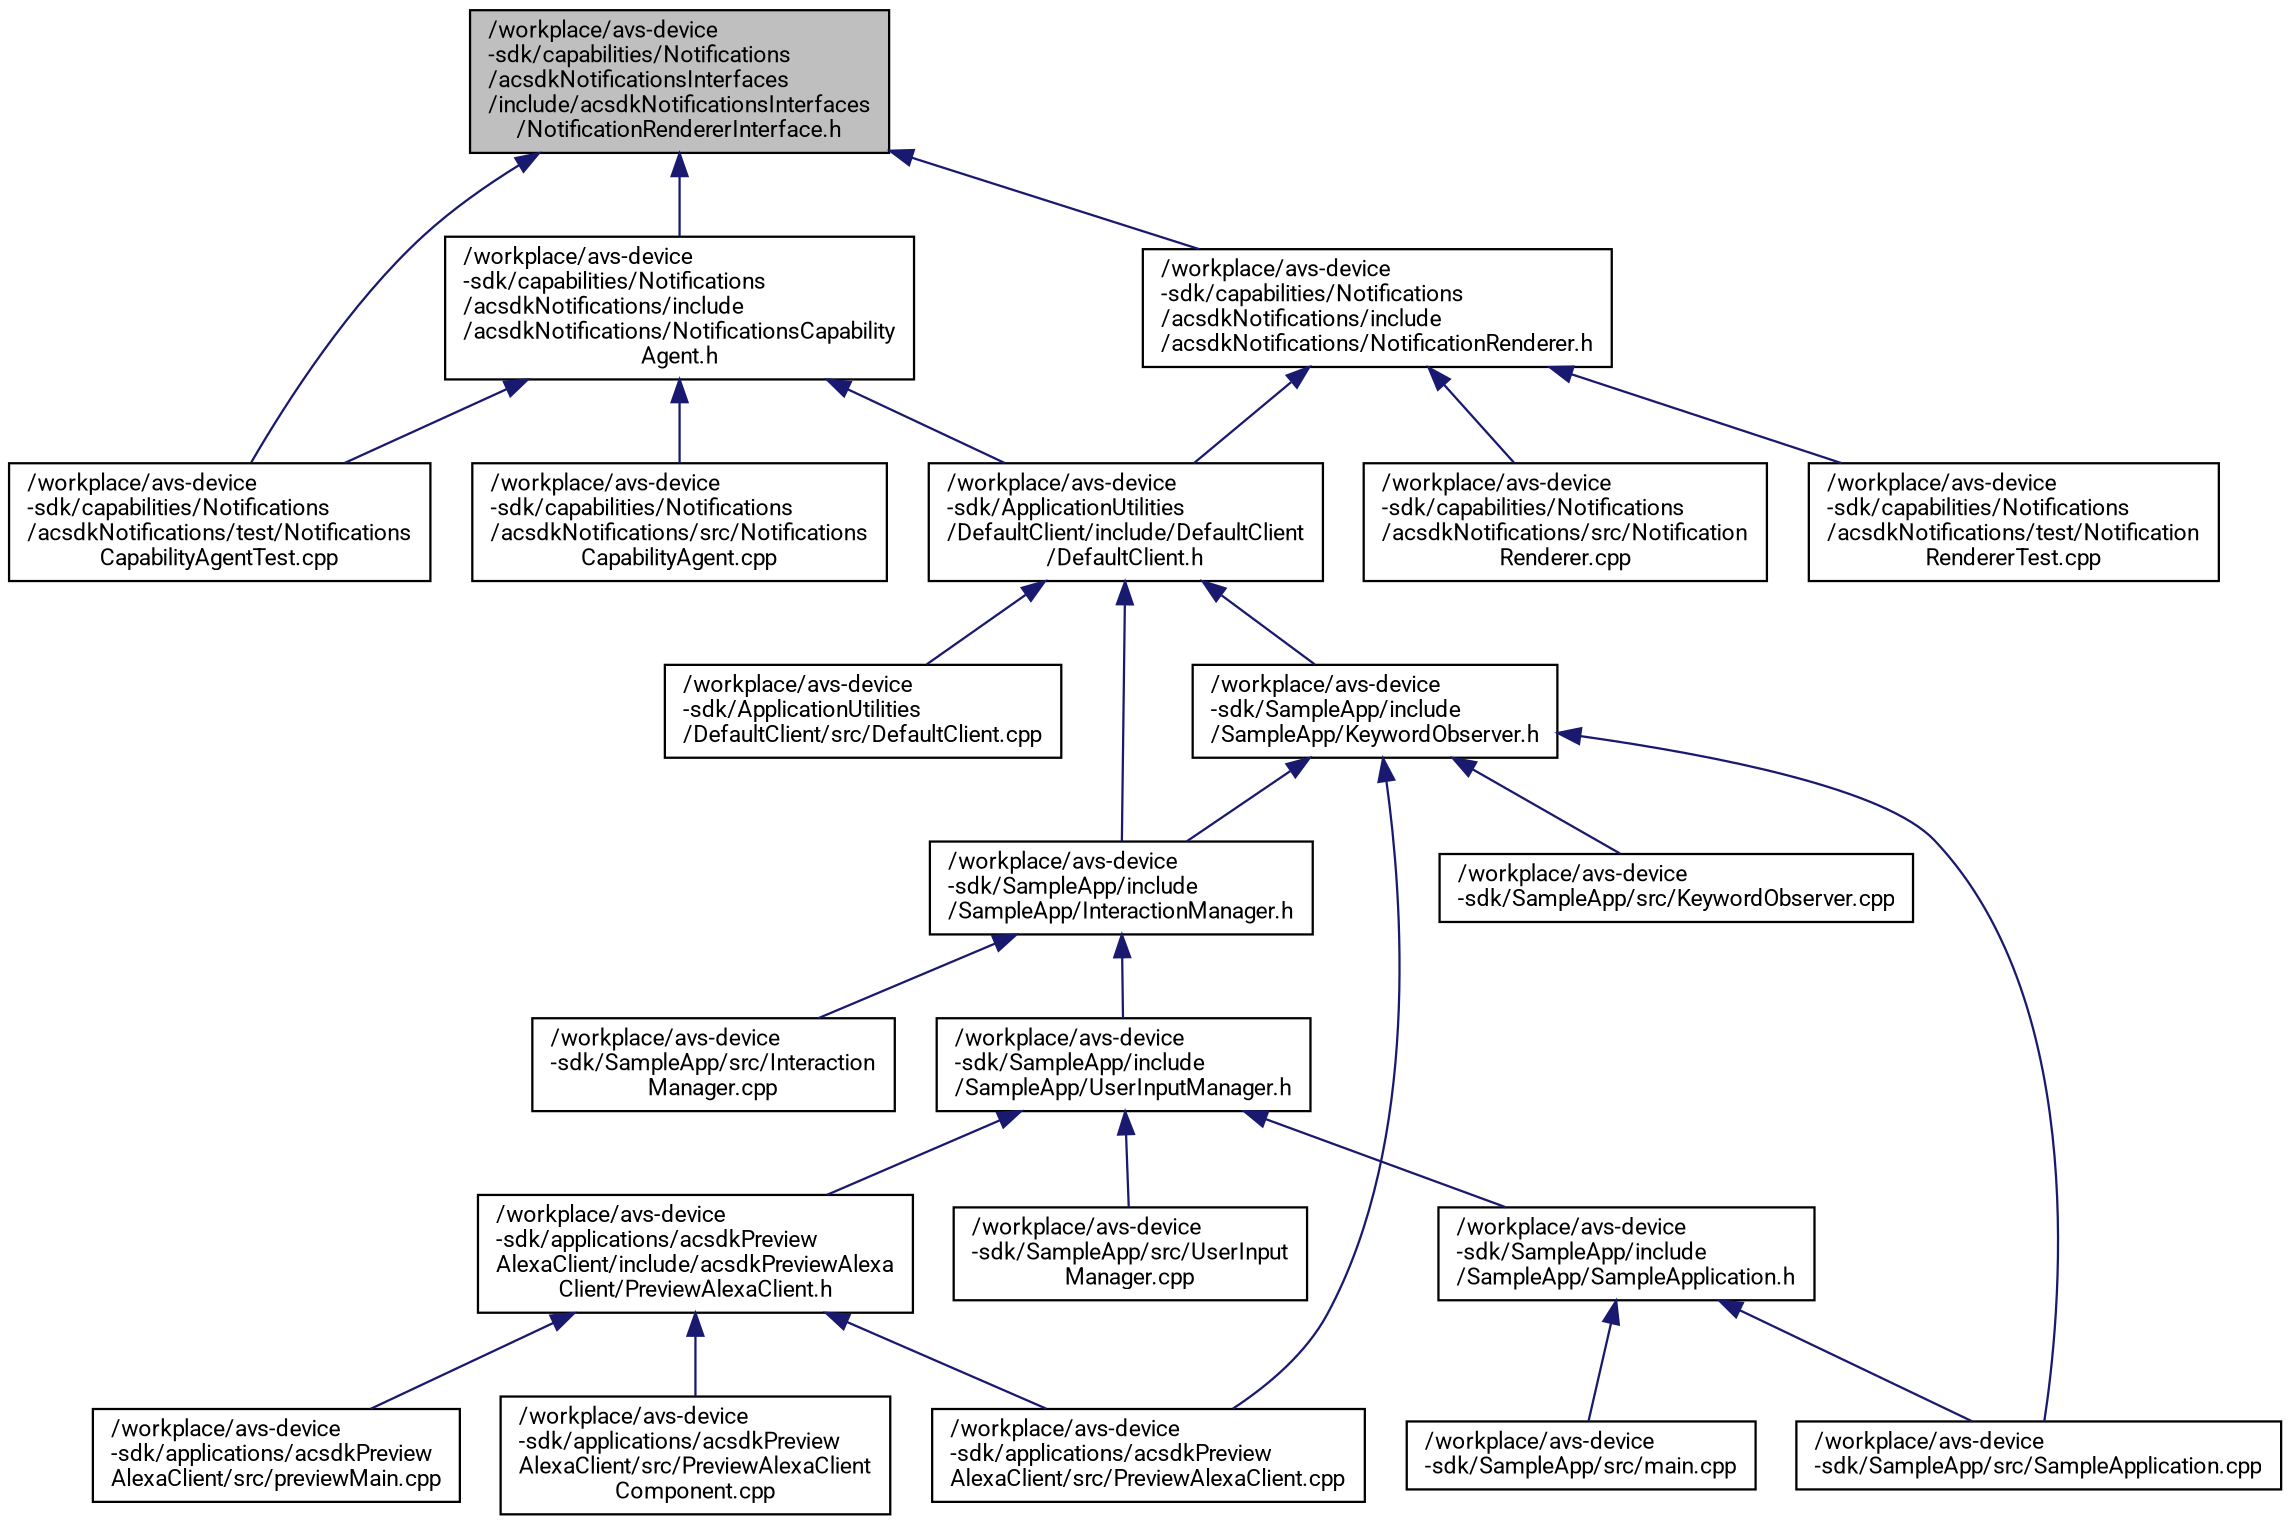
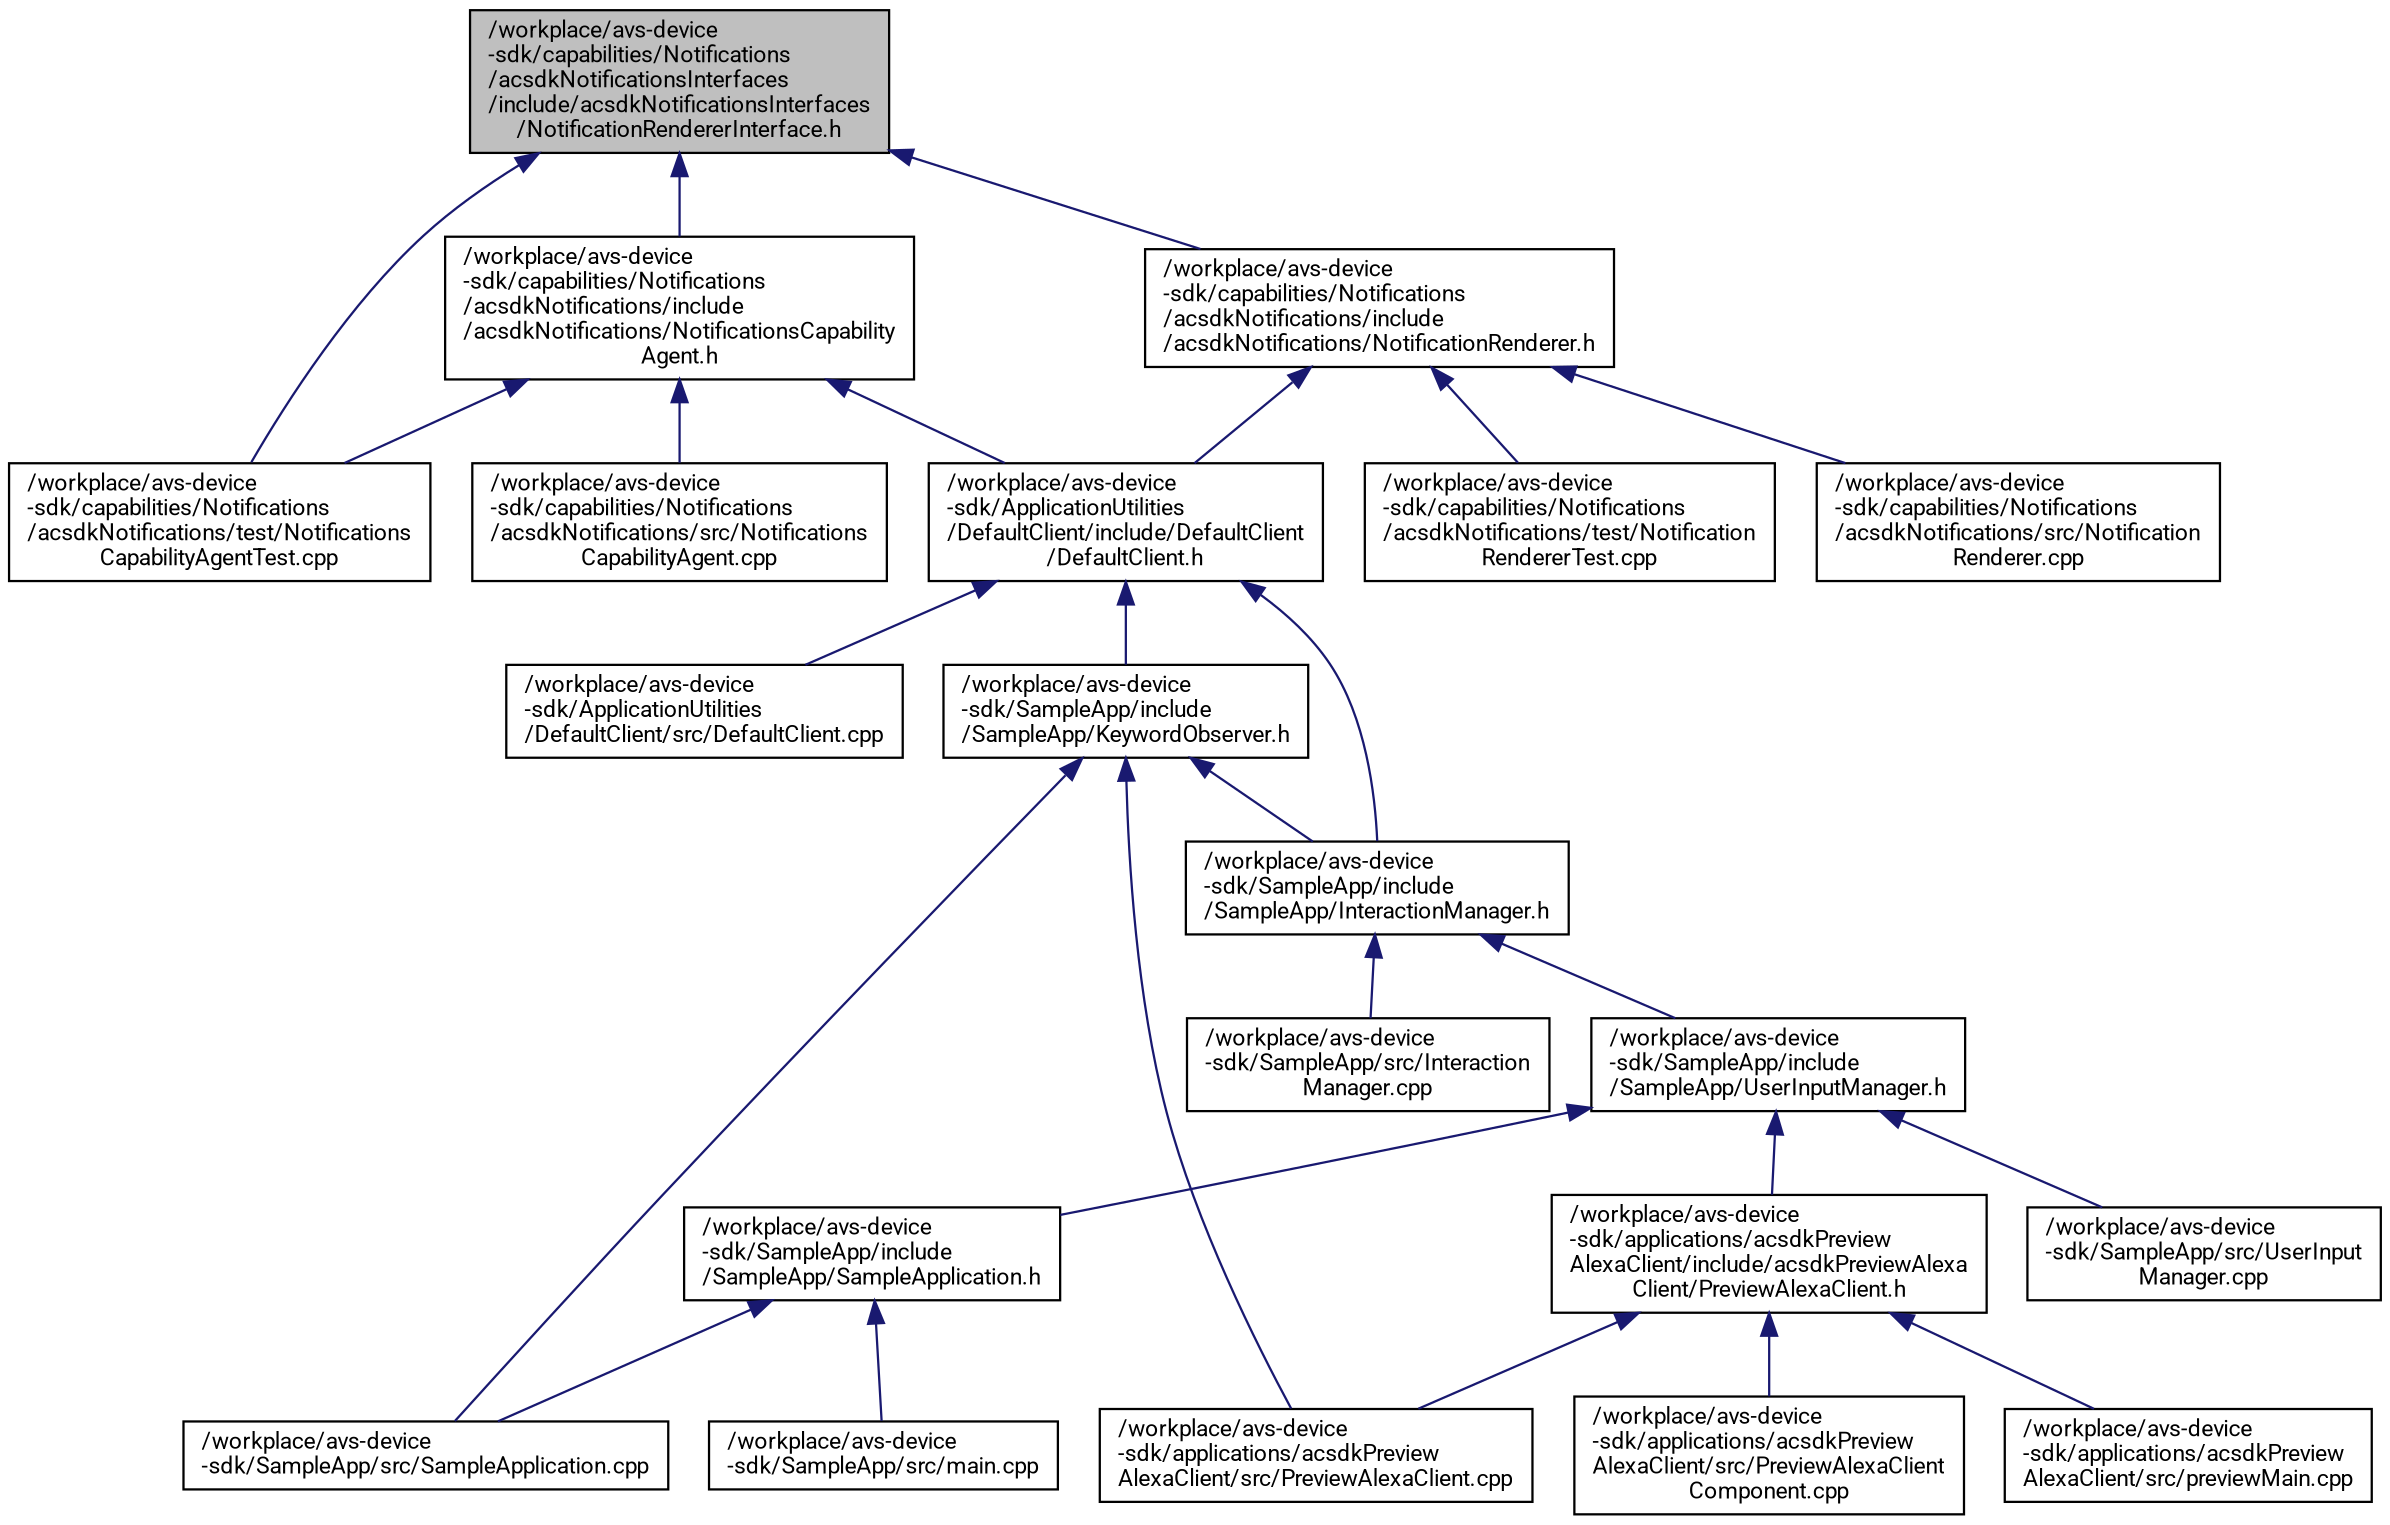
(1676, 888) -> none
